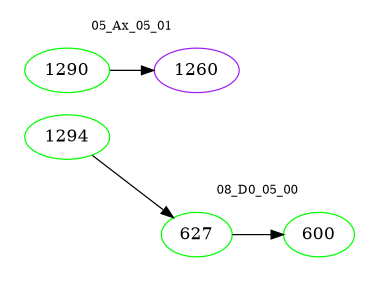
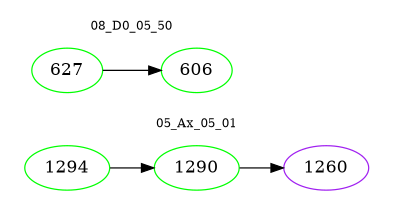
(128, 183) -> (126, 168)
(258, 191) -> (132, 27)
(319, 235) -> (197, 70)
